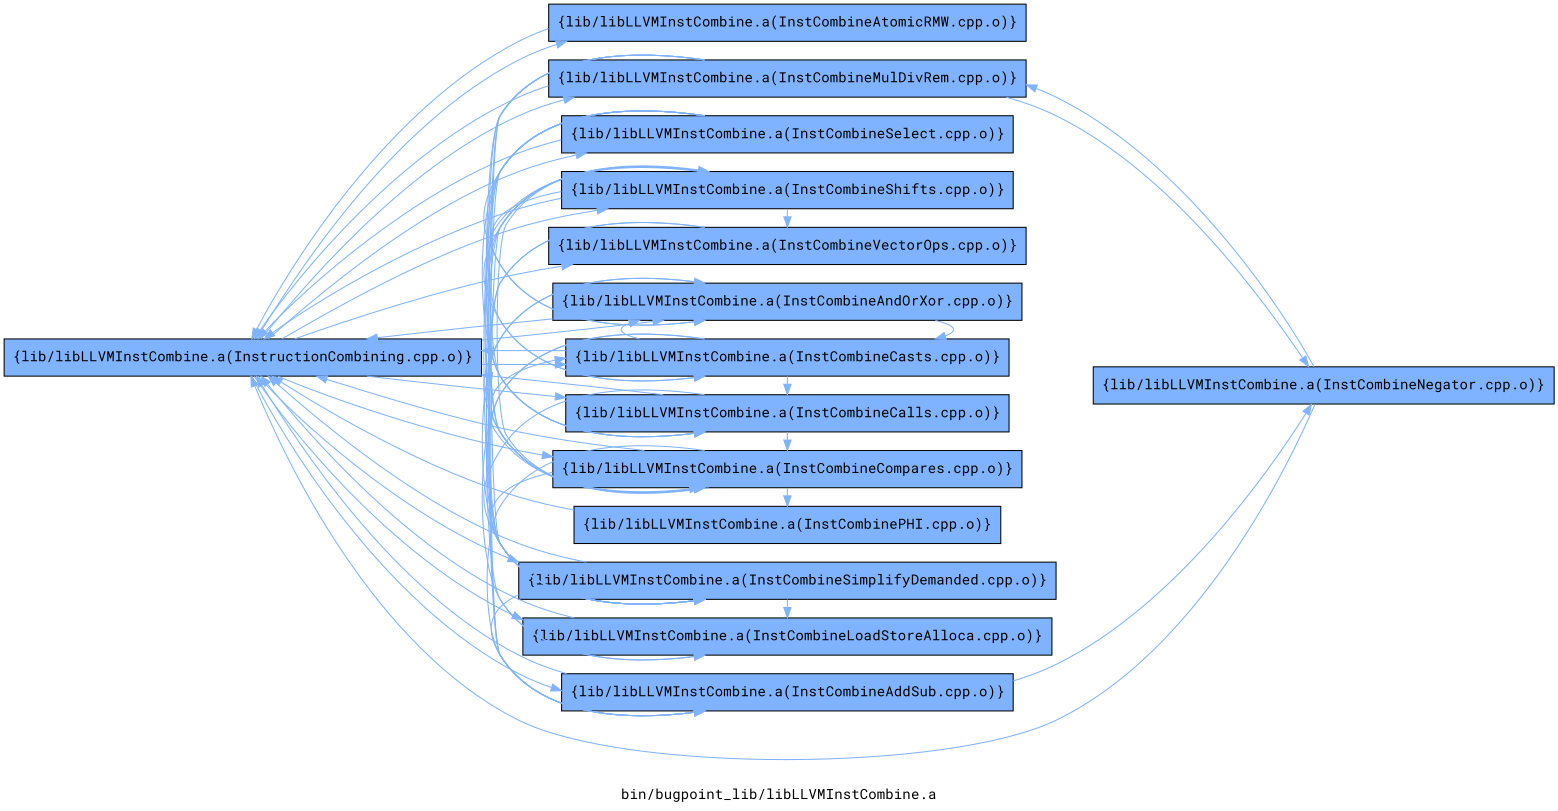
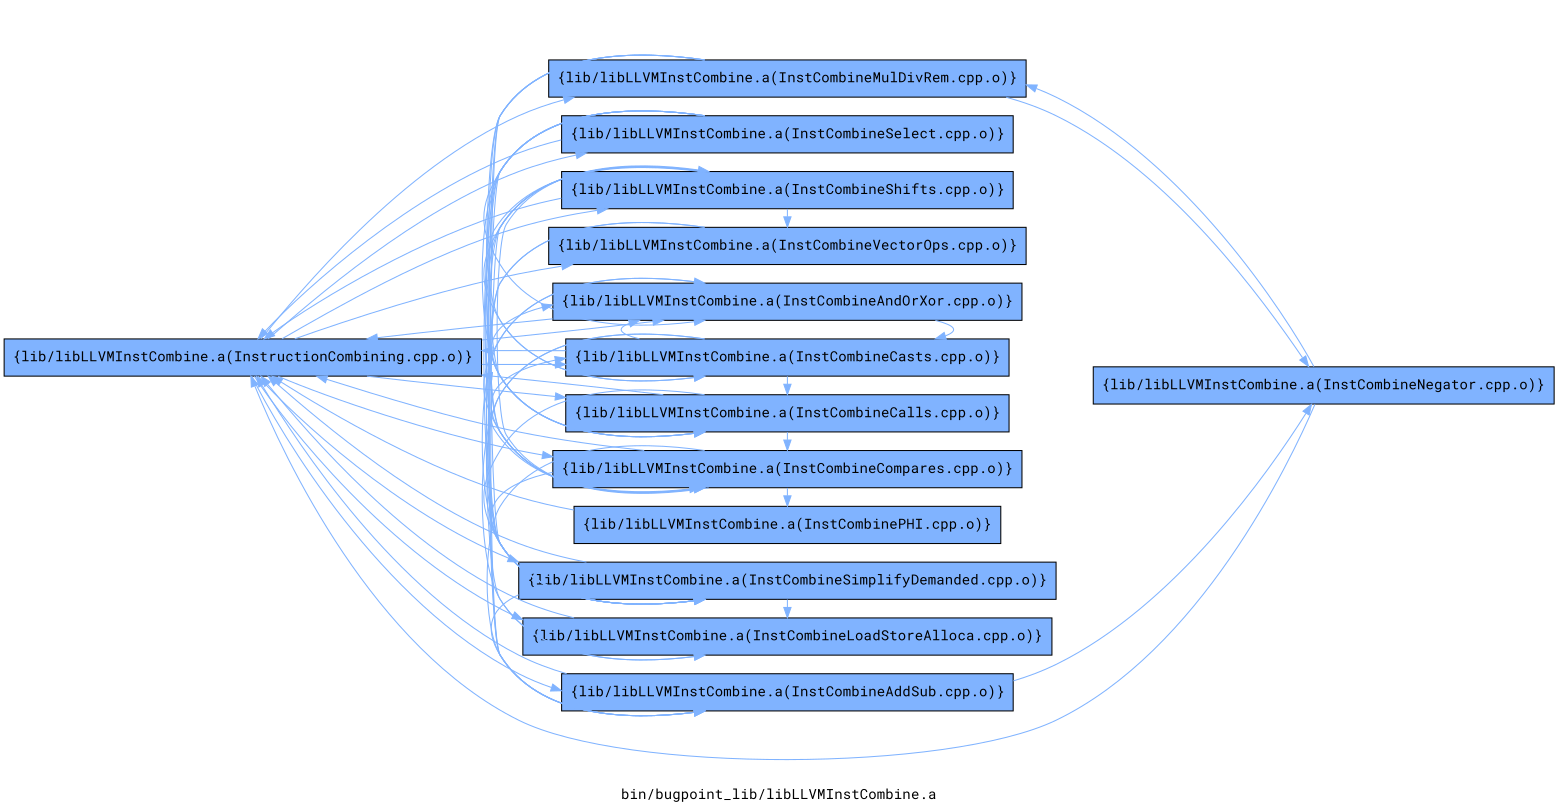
(787, 23) -> none
(387, 187) -> none
(533, 298) -> (546, 417)
